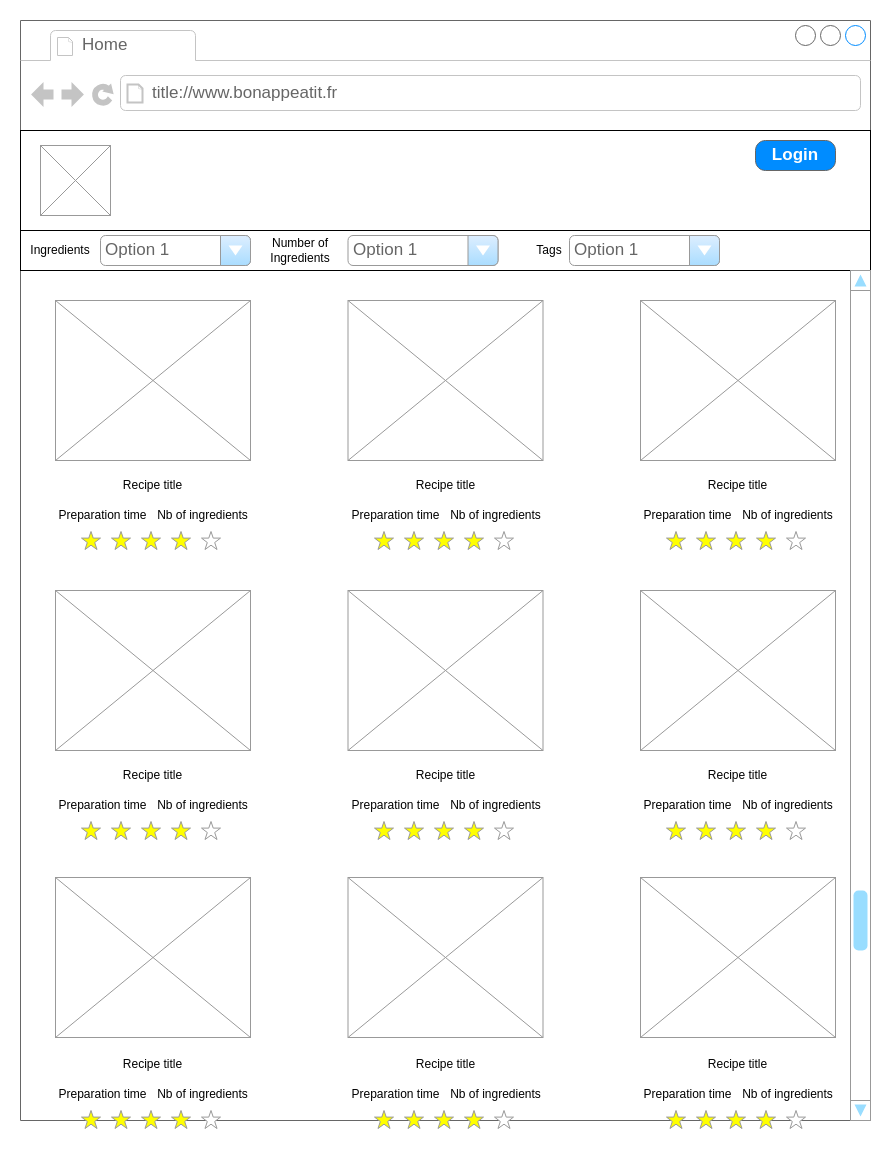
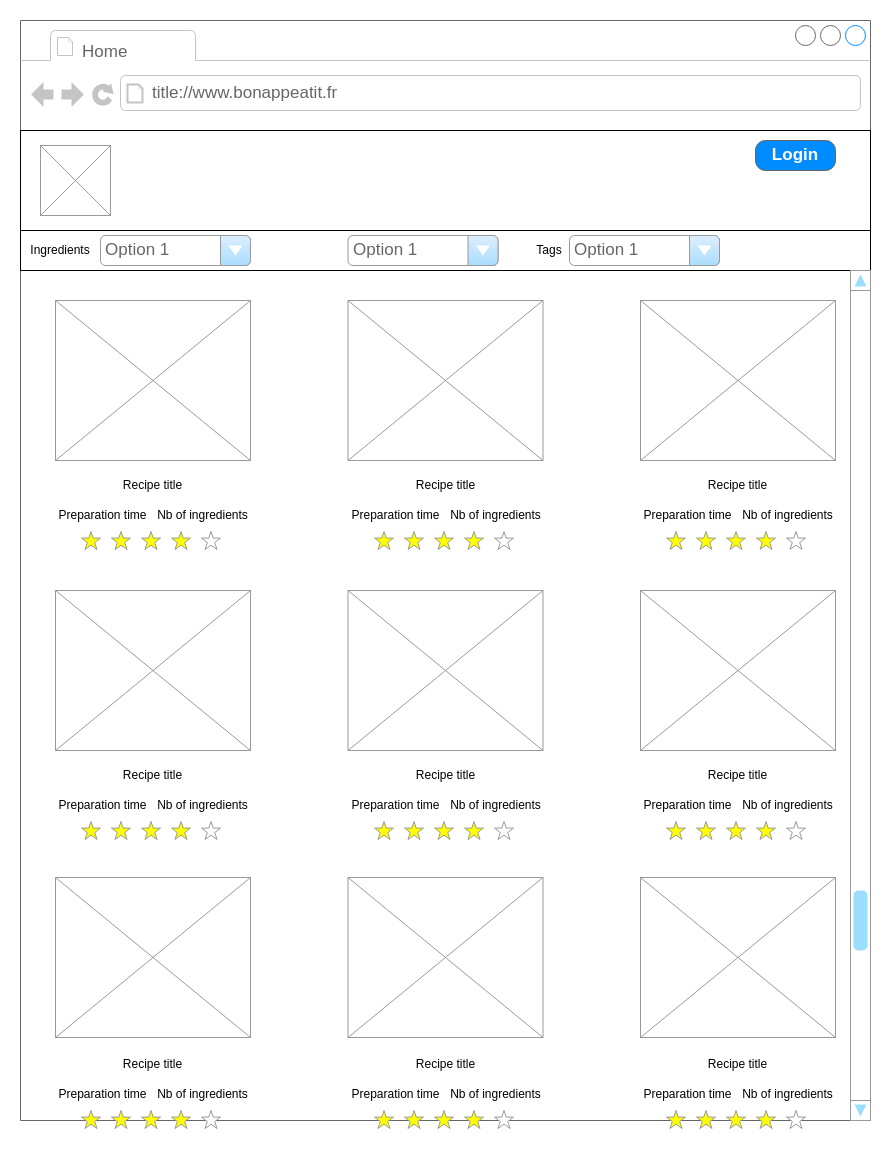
(136, 46) -> (123, 53)
(301, 251) -> none
